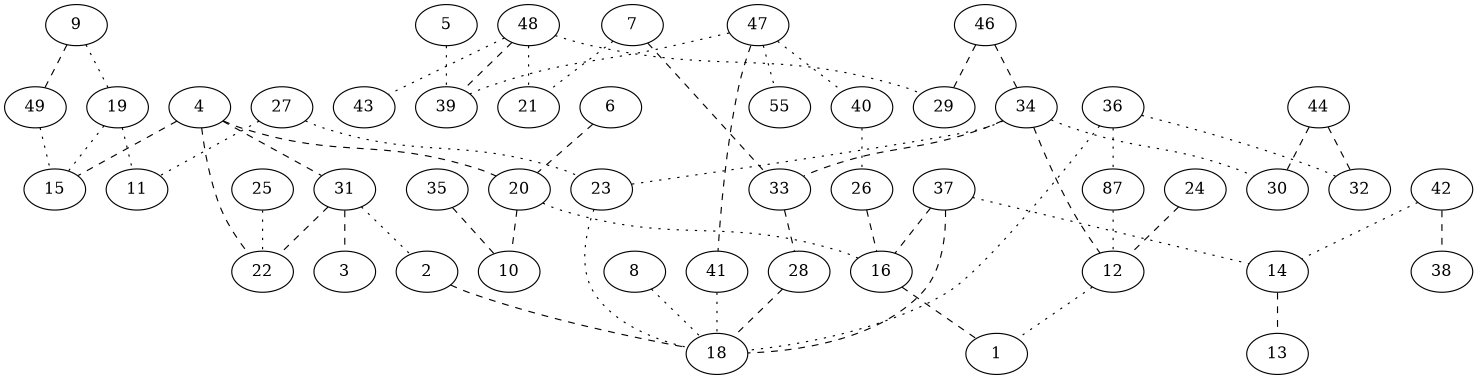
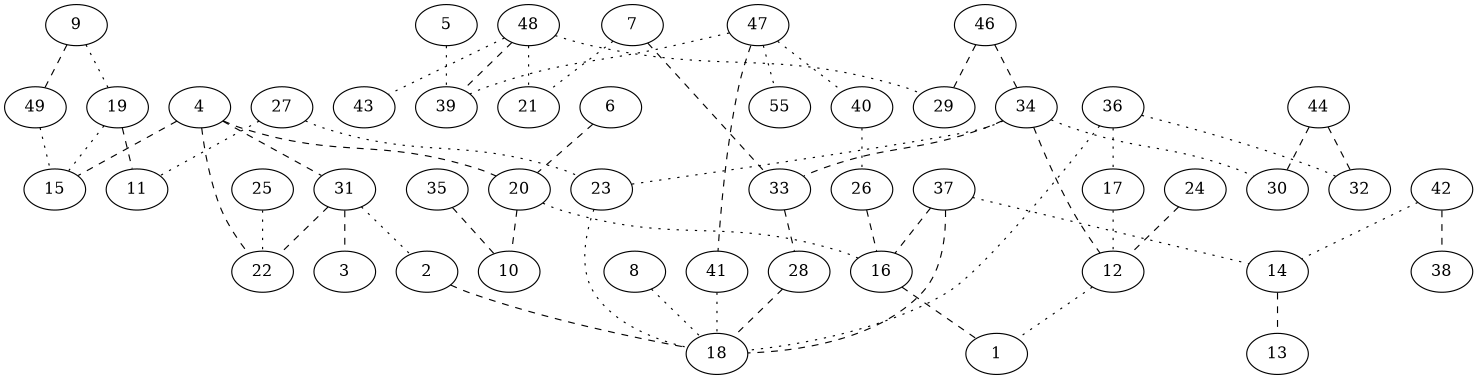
(126, 141) -> (126, 141)
(1113, 190) -> (1113, 190)
